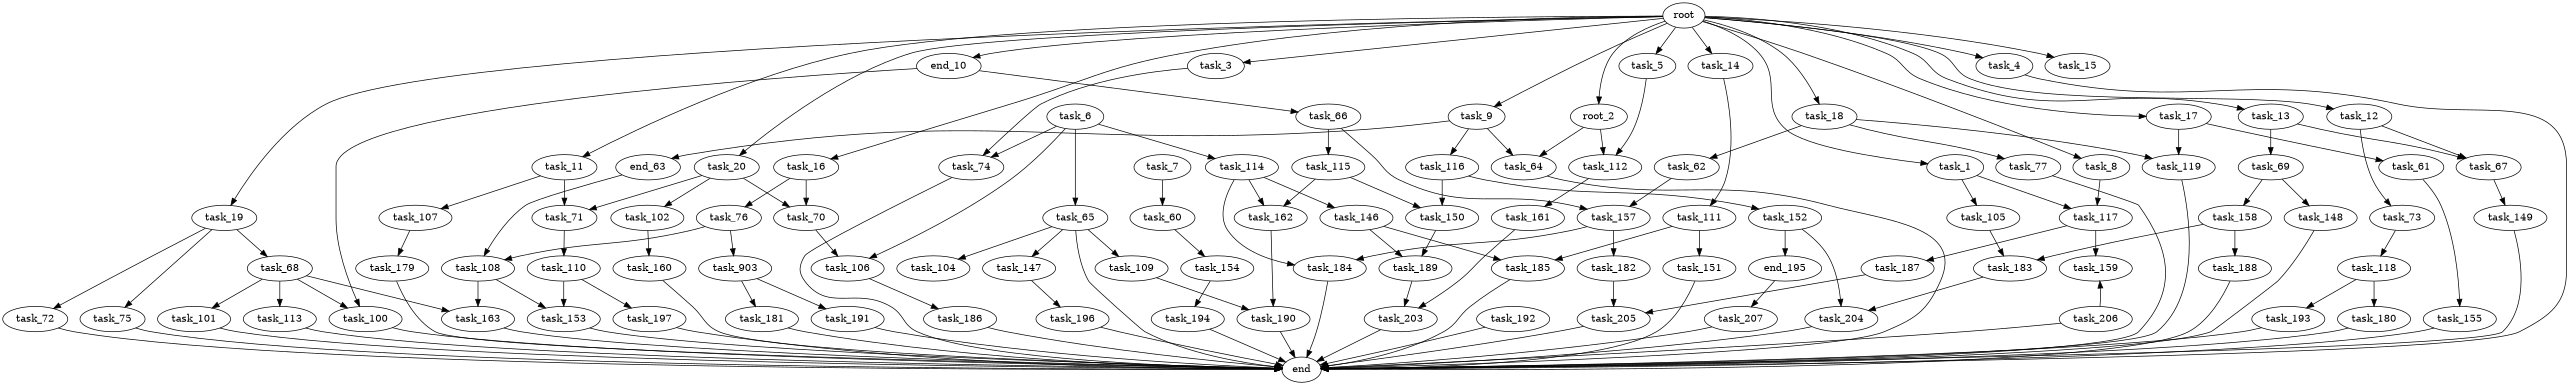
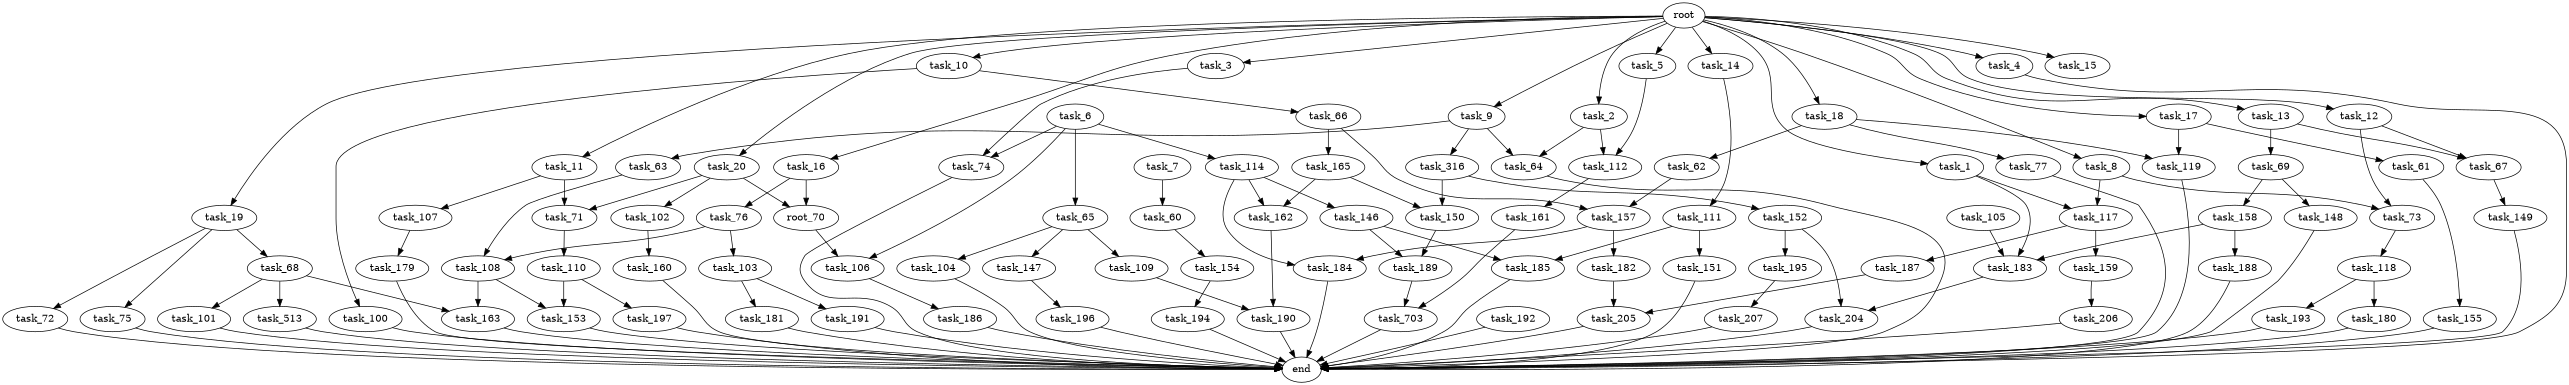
(949, 66) -> (949, 66)
(1599, 117) -> (1599, 117)
(648, 167) -> (648, 167)
(1328, 167) -> (1328, 167)
(1442, 167) -> (1442, 167)
(1967, 189) -> (2022, 201)
none -> (2247, 193)
(806, 218) -> (806, 218)
(735, 268) -> (735, 268)
(1785, 268) -> (1785, 268)
(319, 292) -> none
(2101, 297) -> (2091, 290)
(280, 319) -> (280, 319)
(1401, 319) -> (1401, 319)
(1148, 333) -> (1023, 328)
